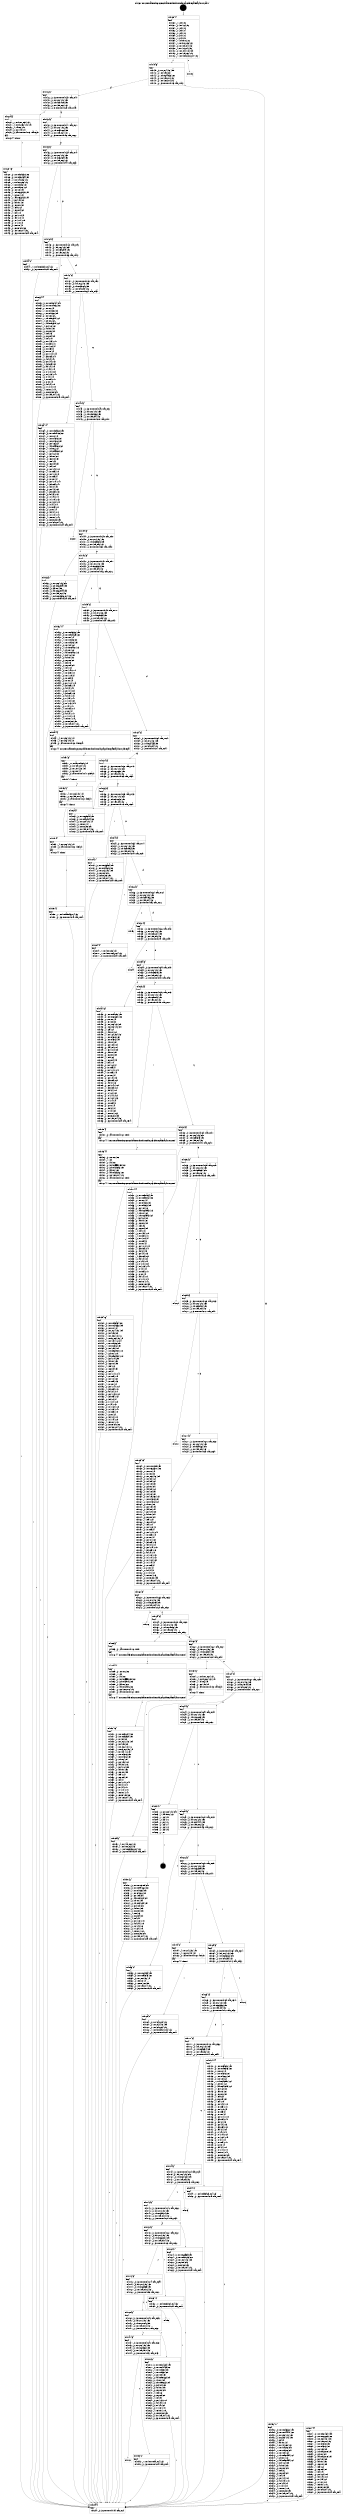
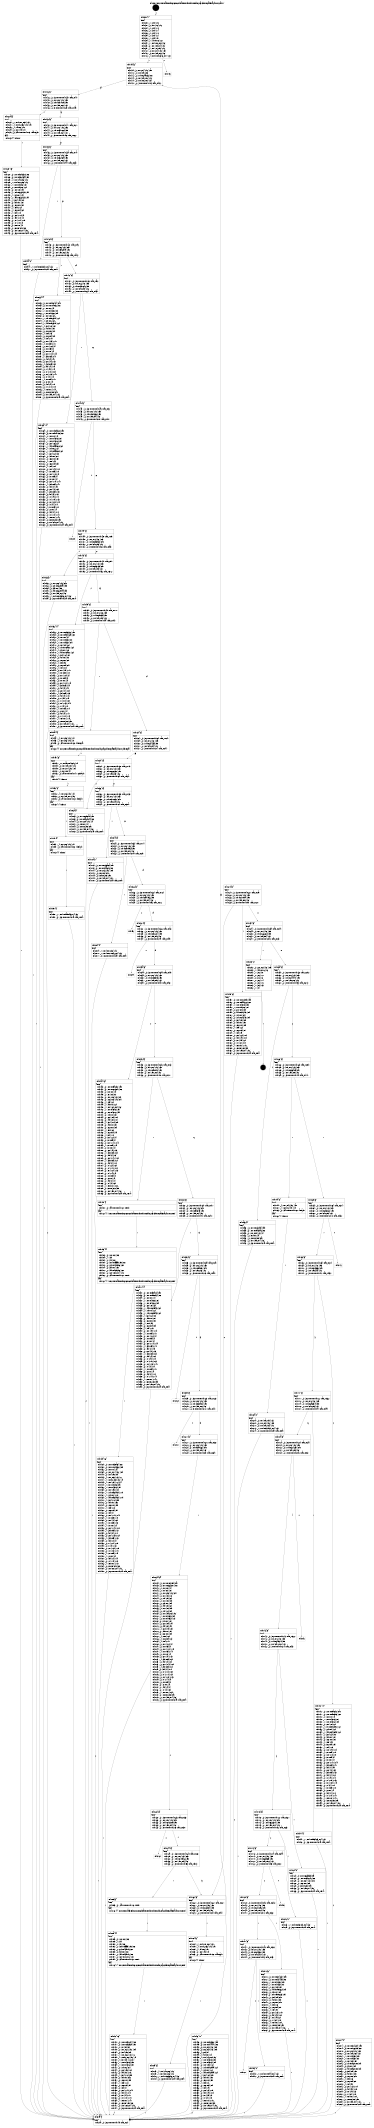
(226, 1665) -> (223, 1400)
